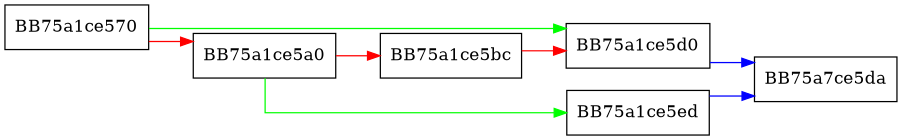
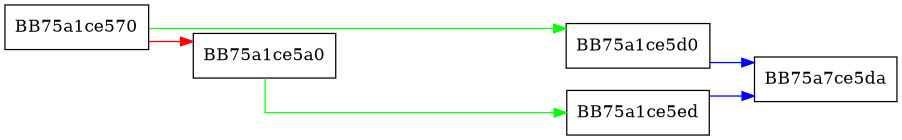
(451, 56) -> none
